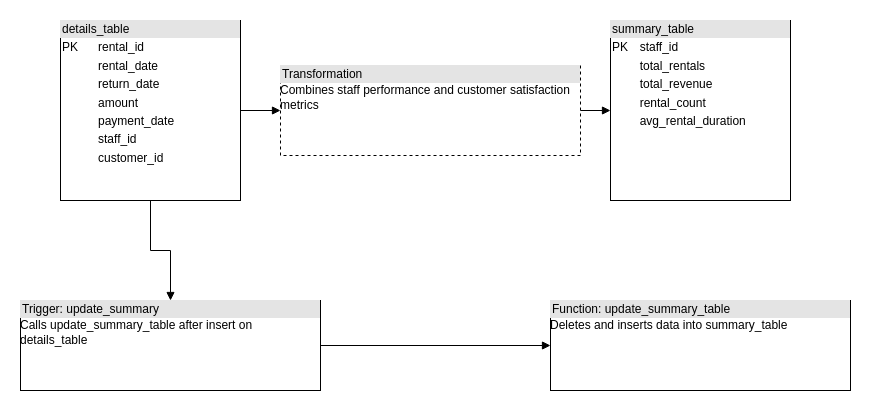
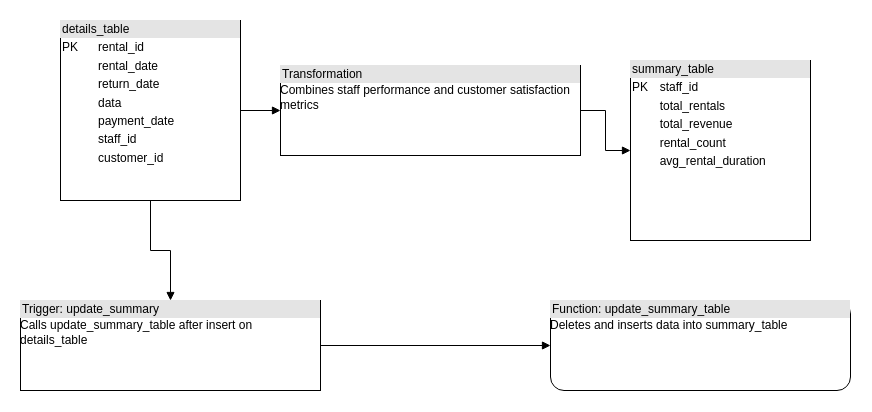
(101, 78) -> (101, 78)
(431, 111) -> (431, 111)
(701, 111) -> (721, 151)
(701, 346) -> (701, 346)
